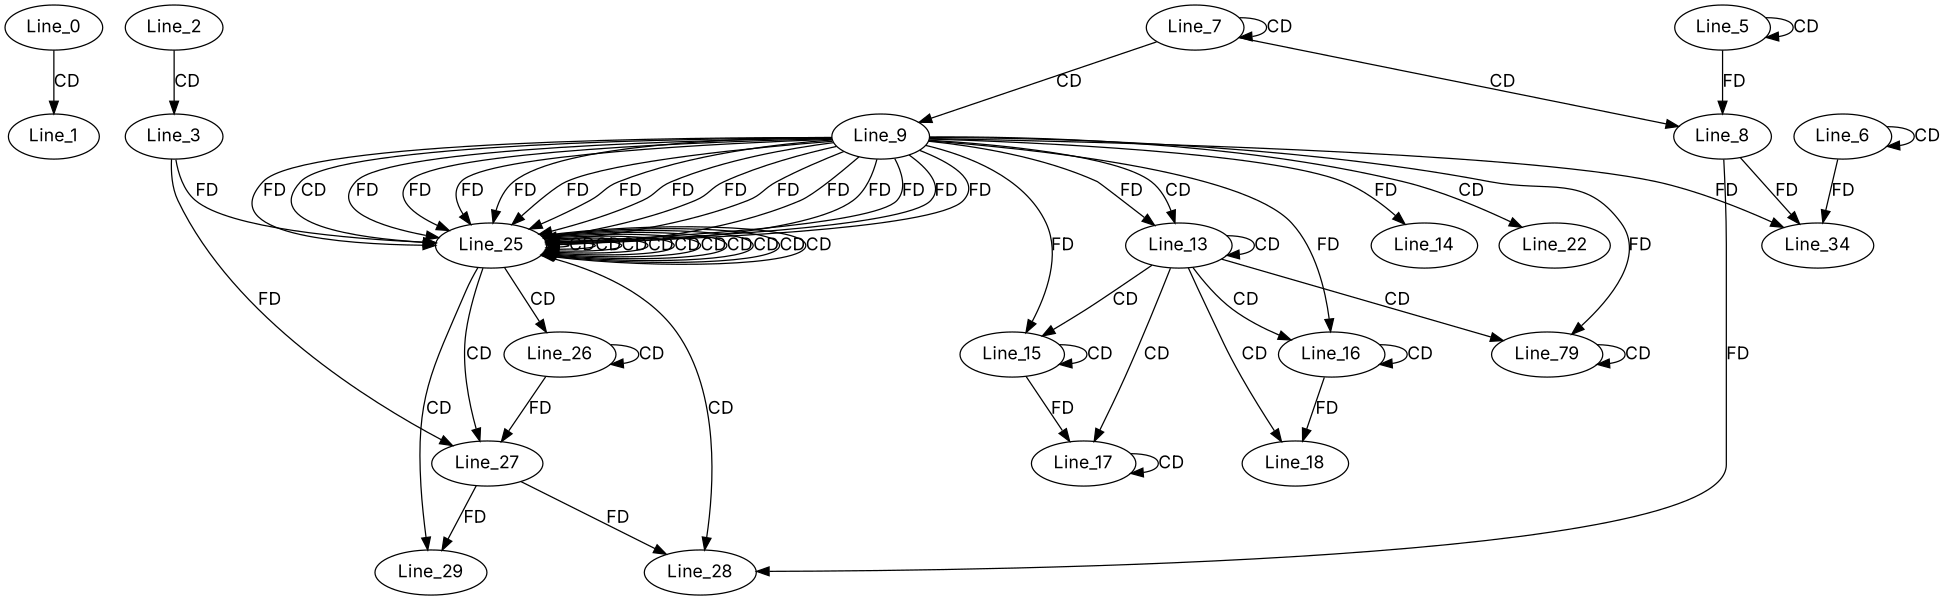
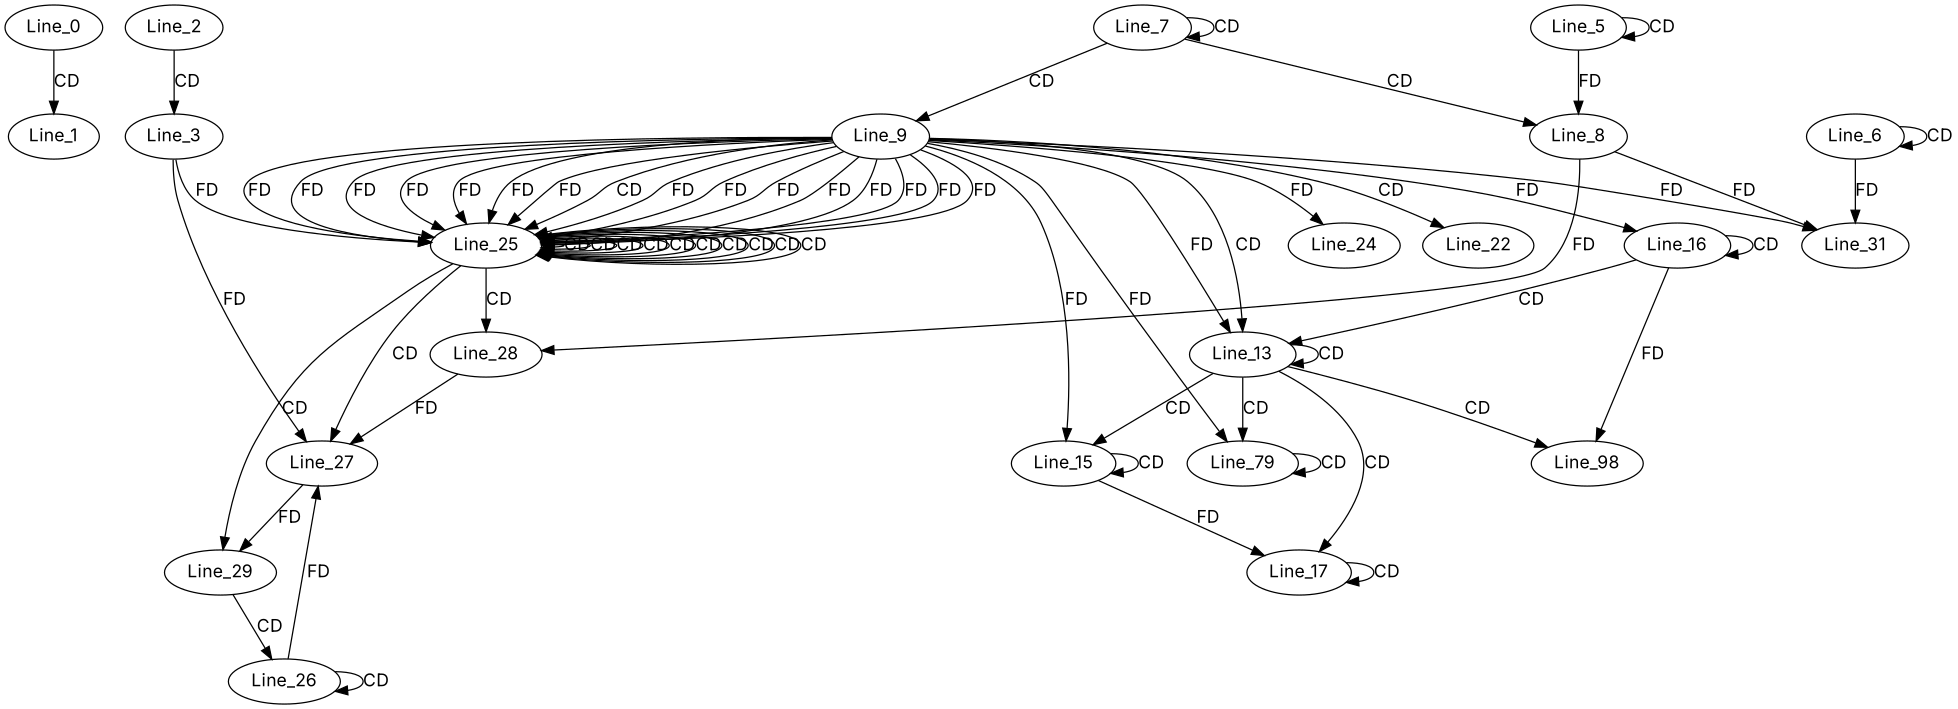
(1424, 246) -> (1344, 246)
(1818, 246) -> (1855, 246)
(522, 295) -> (249, 622)
(1231, 308) -> (1469, 303)
(1295, 464) -> (1587, 464)
(588, 515) -> (410, 405)
